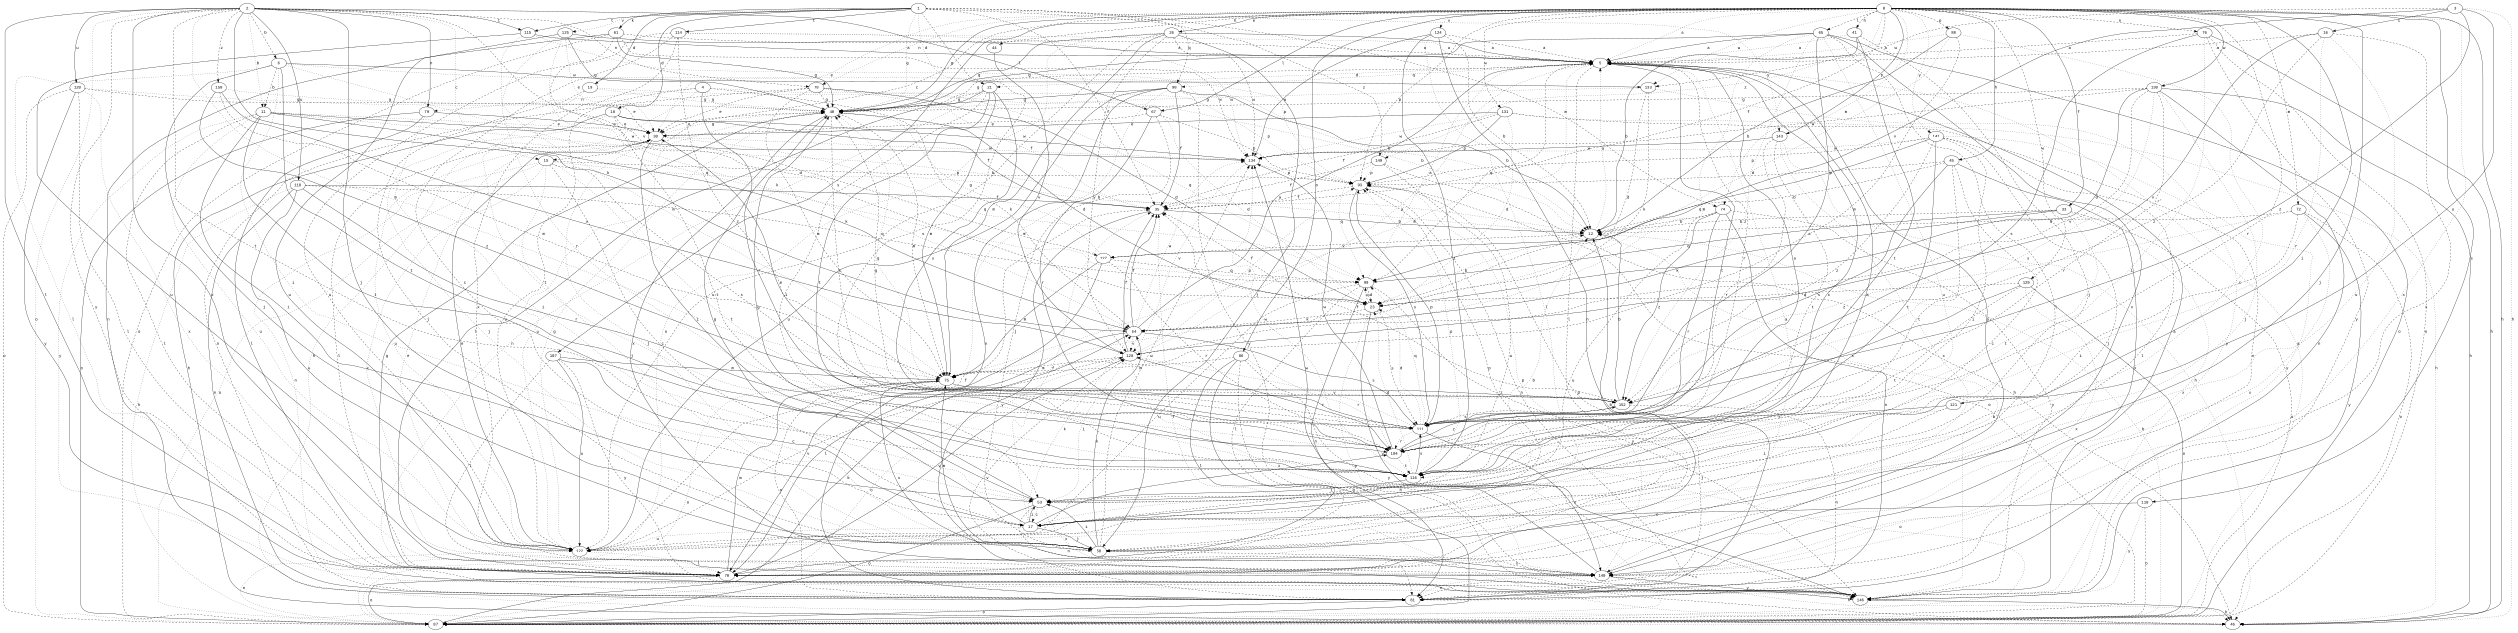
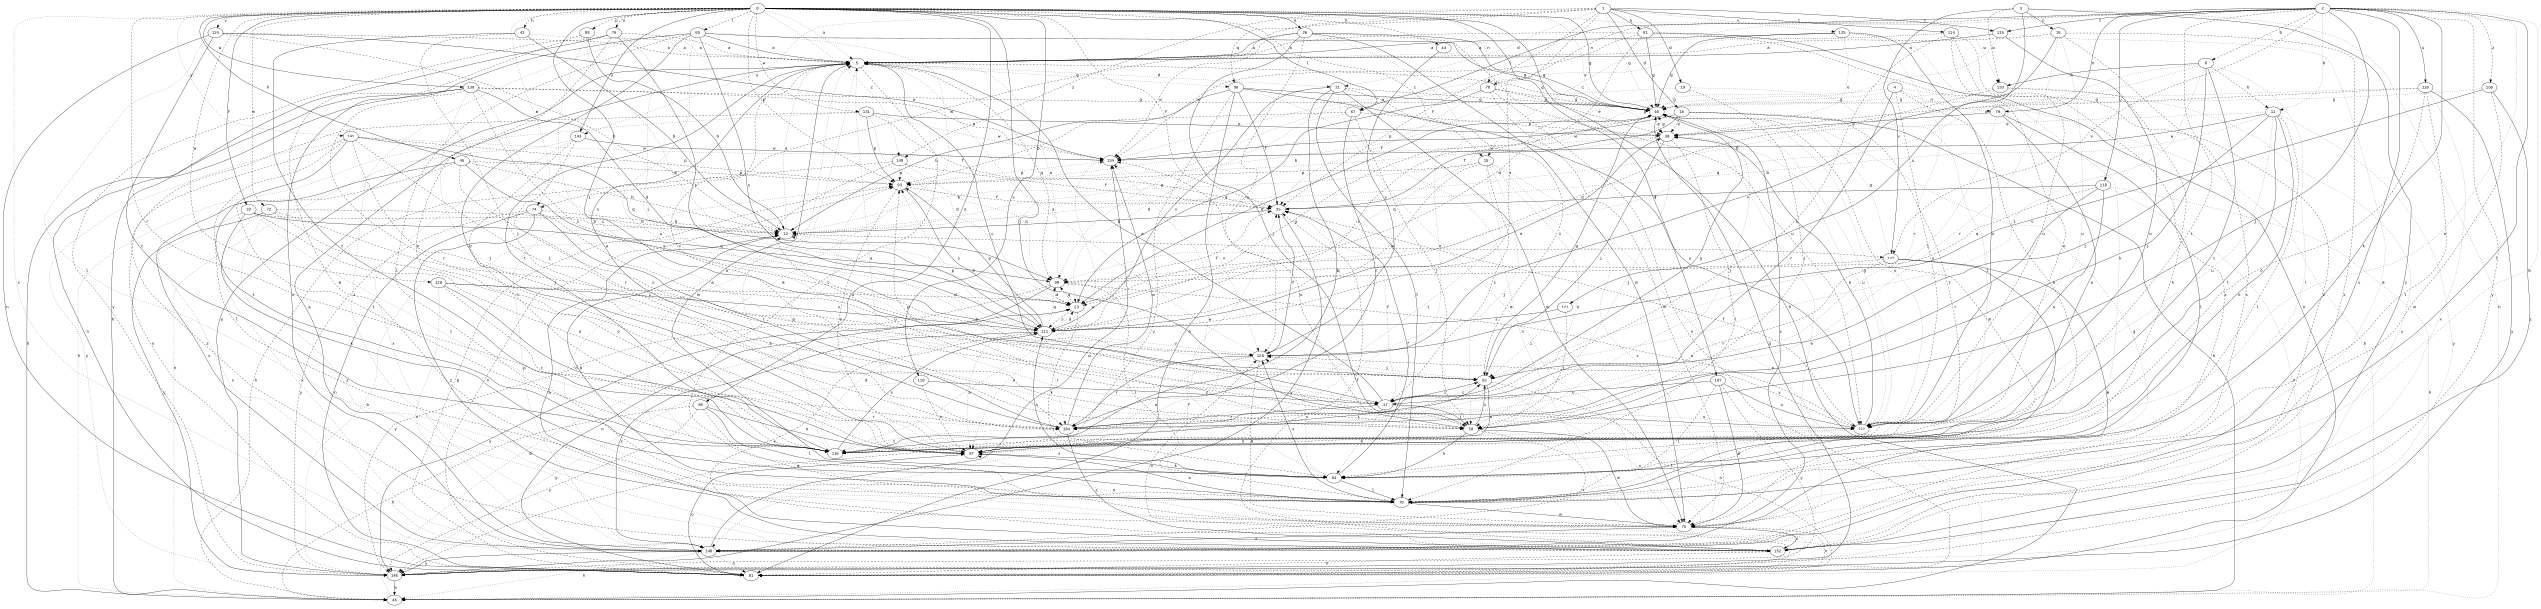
(848, 367) -> (1420, 272)
(1926, 376) -> (411, 295)
none -> (627, 399)
(322, 581) -> (1736, 574)
